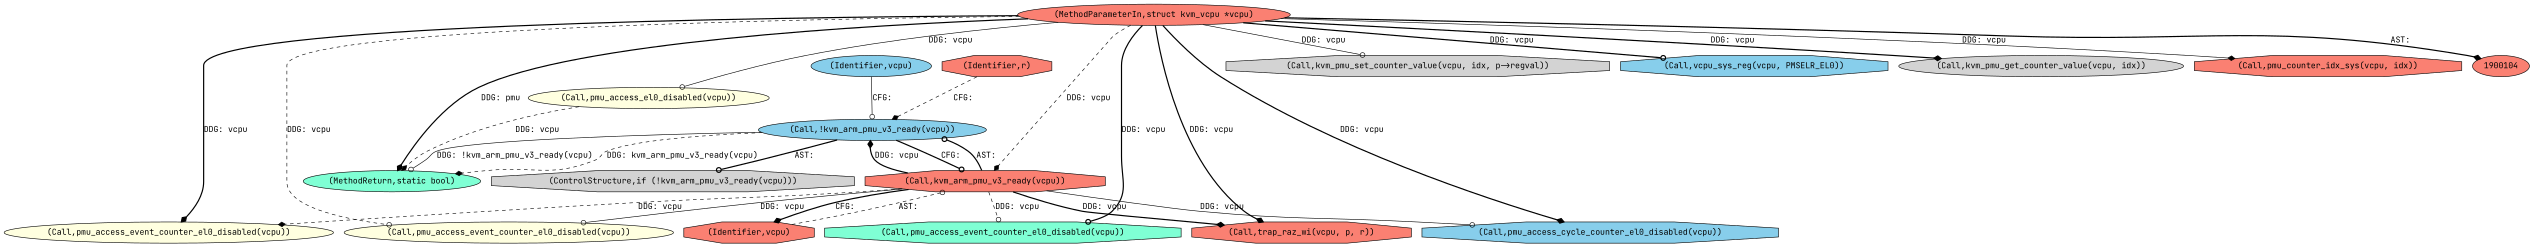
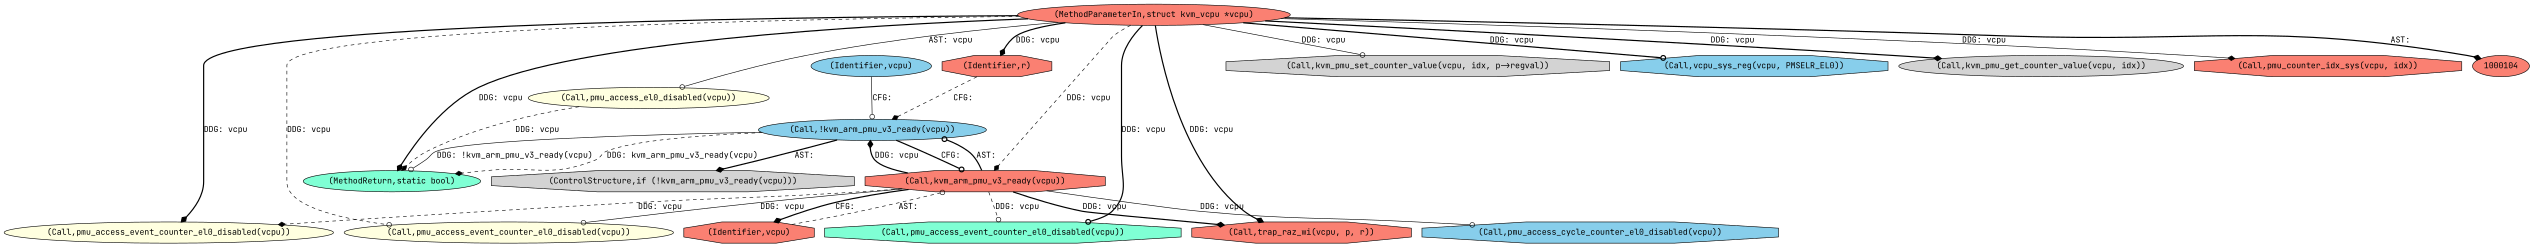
(951, 40) -> (951, 40)
(2501, 66) -> (2501, 66)
(501, 98) -> (501, 98)
(1349, 144) -> (1031, 30)
(779, 155) -> (779, 155)
